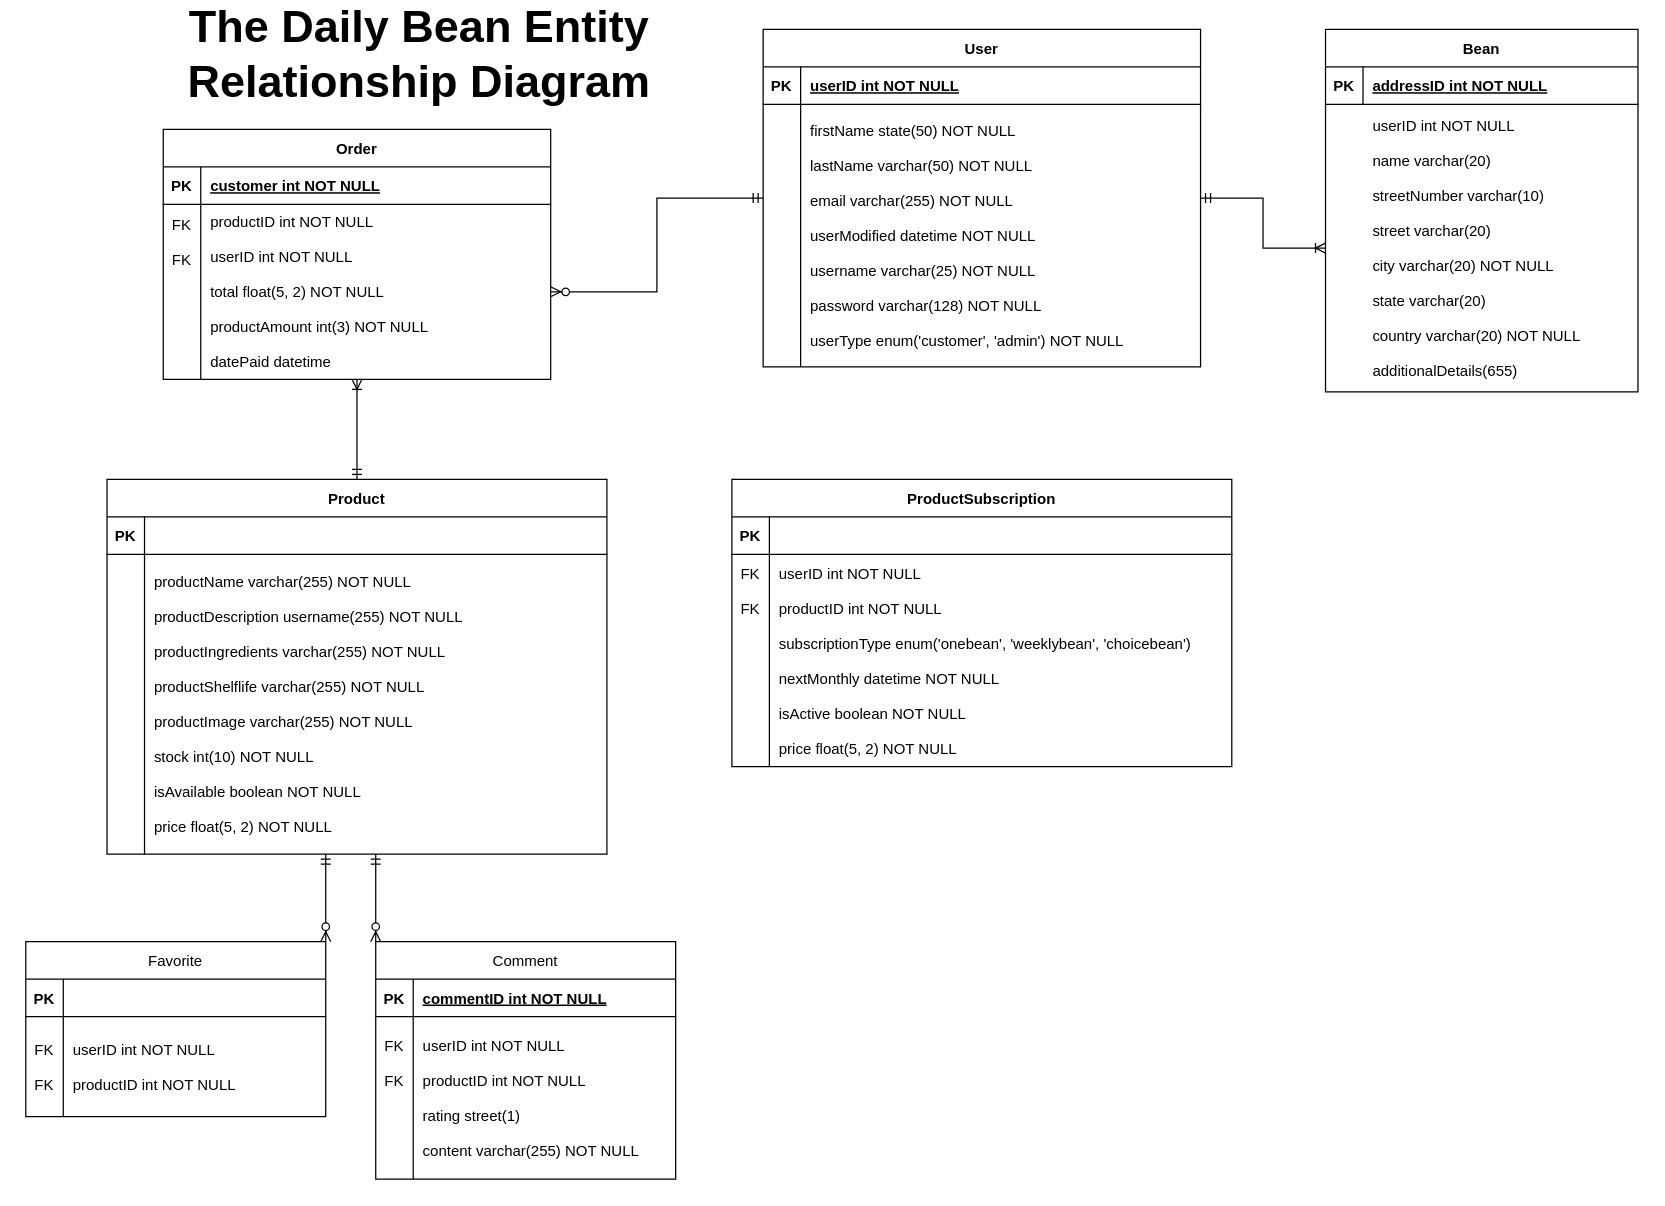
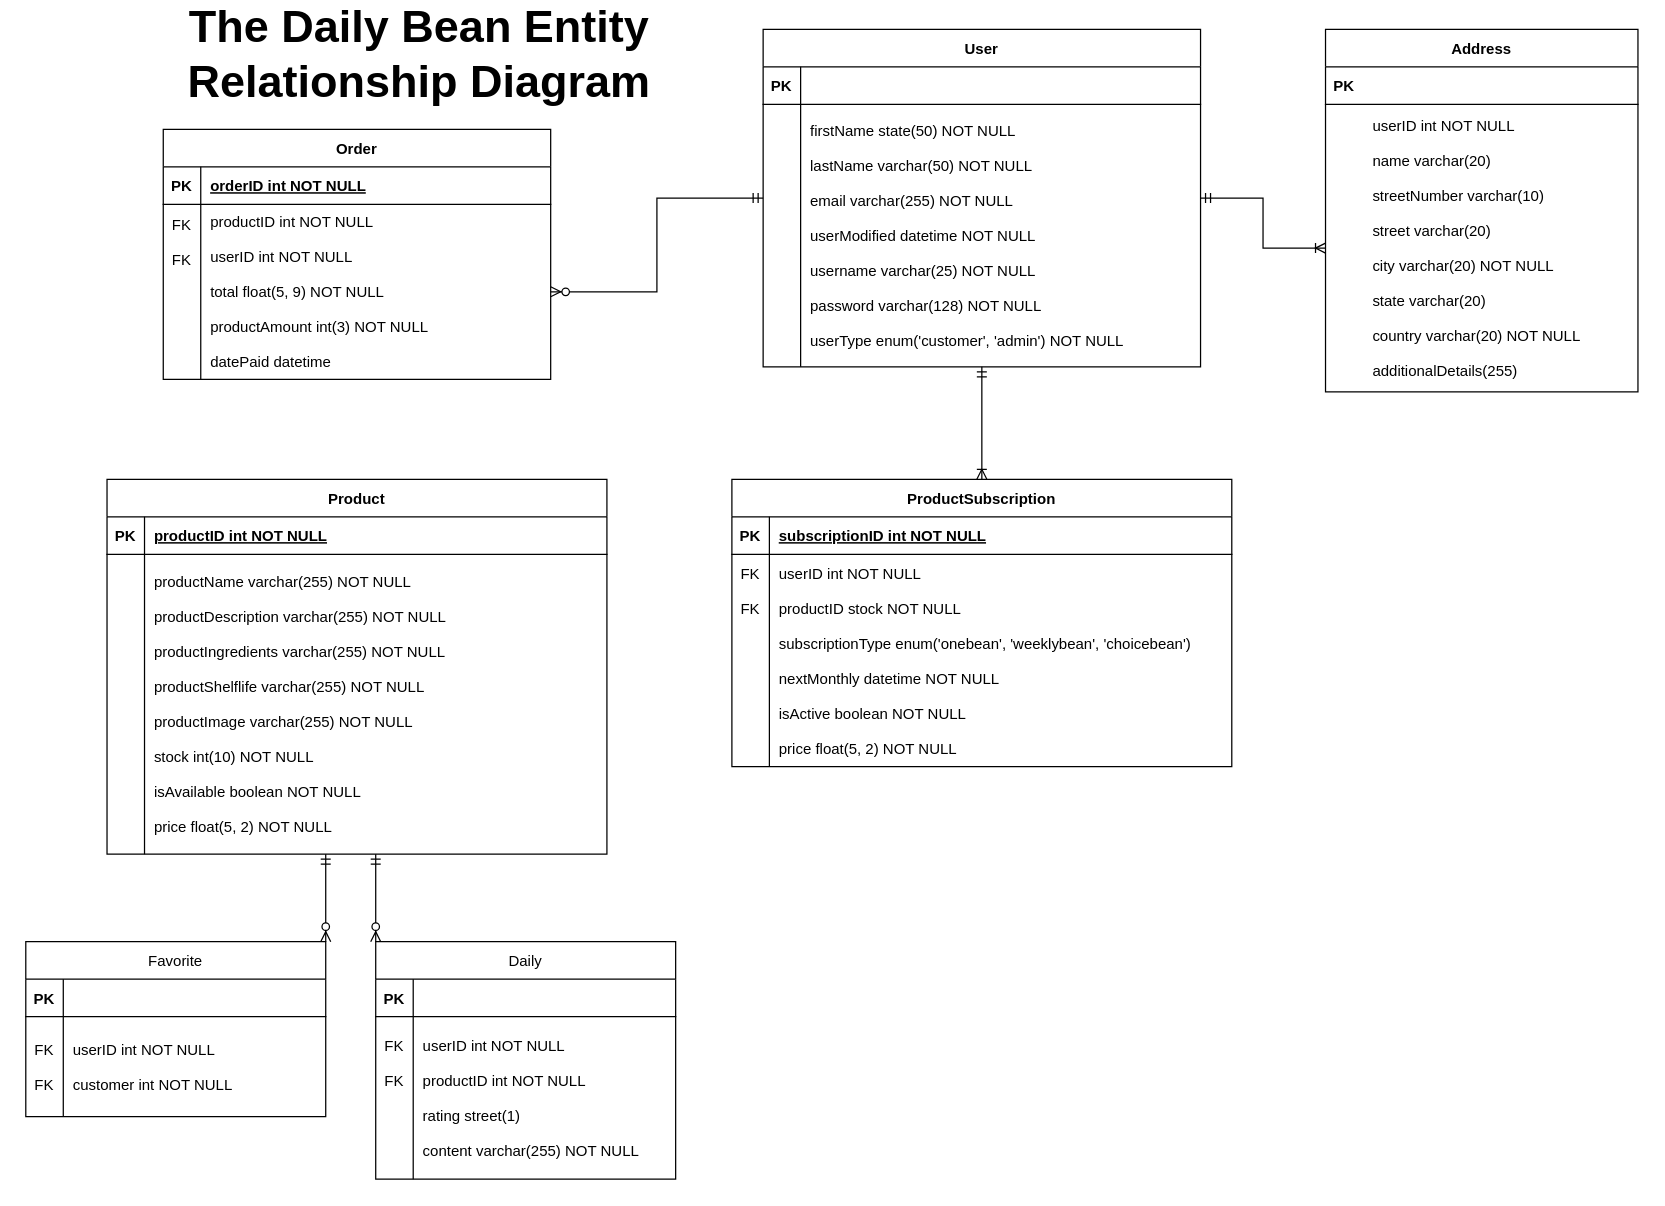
(1481, 49) -> (1481, 49)
(1001, 86) -> none
(1501, 86) -> none
(1445, 126) -> (1445, 126)
(290, 186) -> (286, 186)
(295, 223) -> (295, 223)
none -> (982, 424)
(357, 431) -> none
none -> (376, 536)
none -> (1001, 536)
(851, 574) -> (851, 574)
(287, 583) -> (287, 583)
(525, 961) -> (525, 961)
(544, 998) -> none
(145, 1050) -> (145, 1050)
